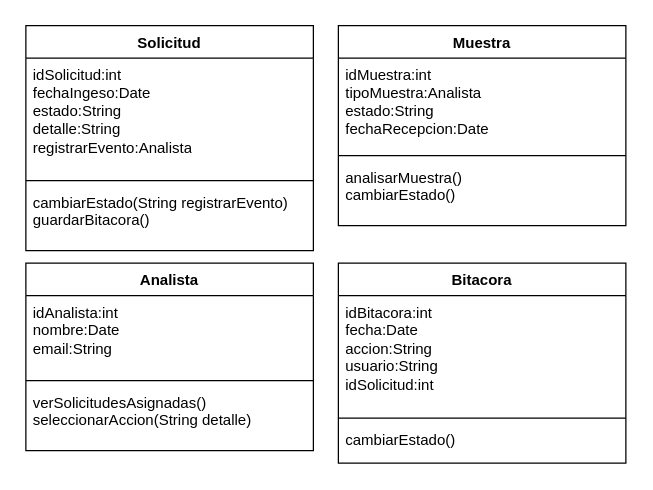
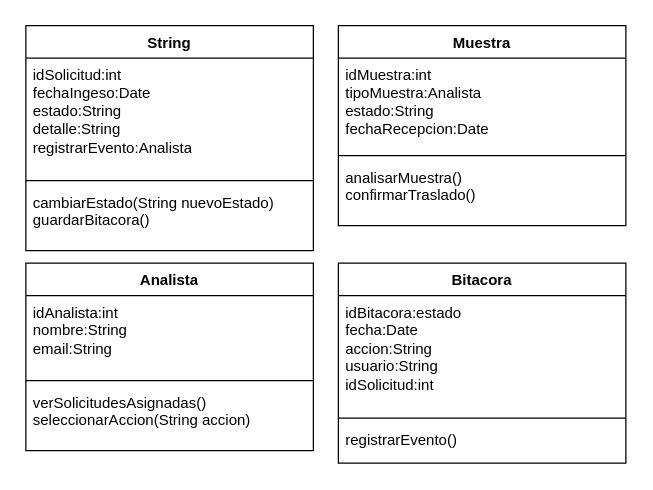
(169, 43) -> (169, 43)
(413, 187) -> (422, 187)
(171, 221) -> (166, 212)
(82, 331) -> (84, 331)
(399, 349) -> (411, 349)
(158, 412) -> (156, 412)
(407, 441) -> (415, 441)
